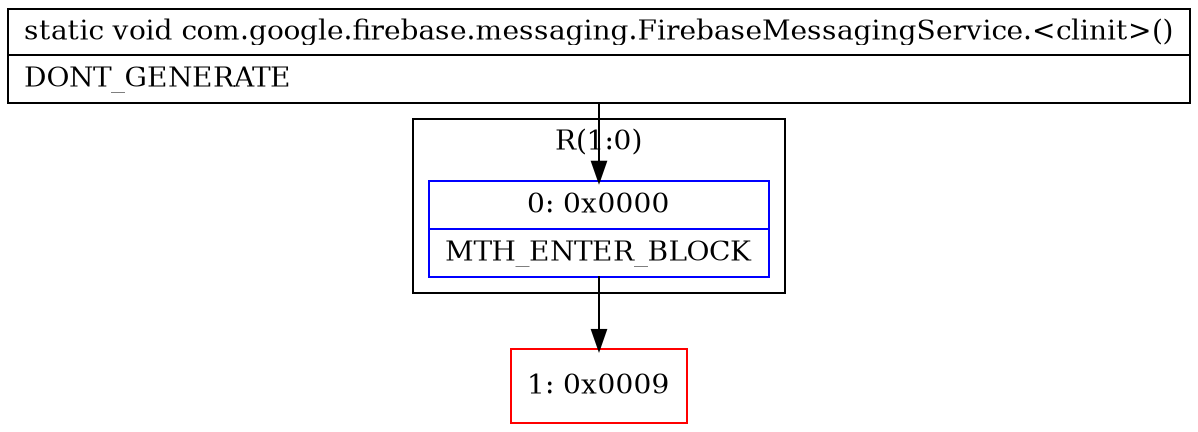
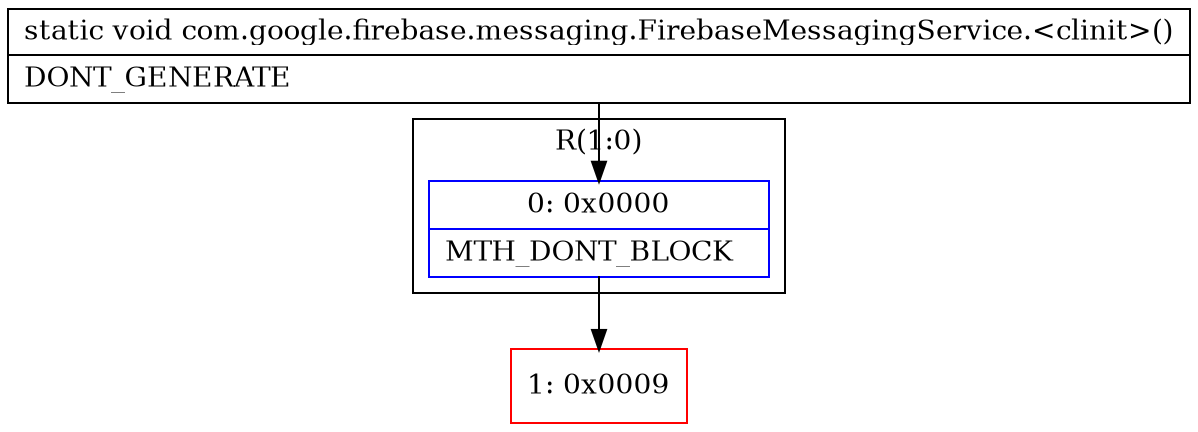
(599, 252) -> (590, 252)
